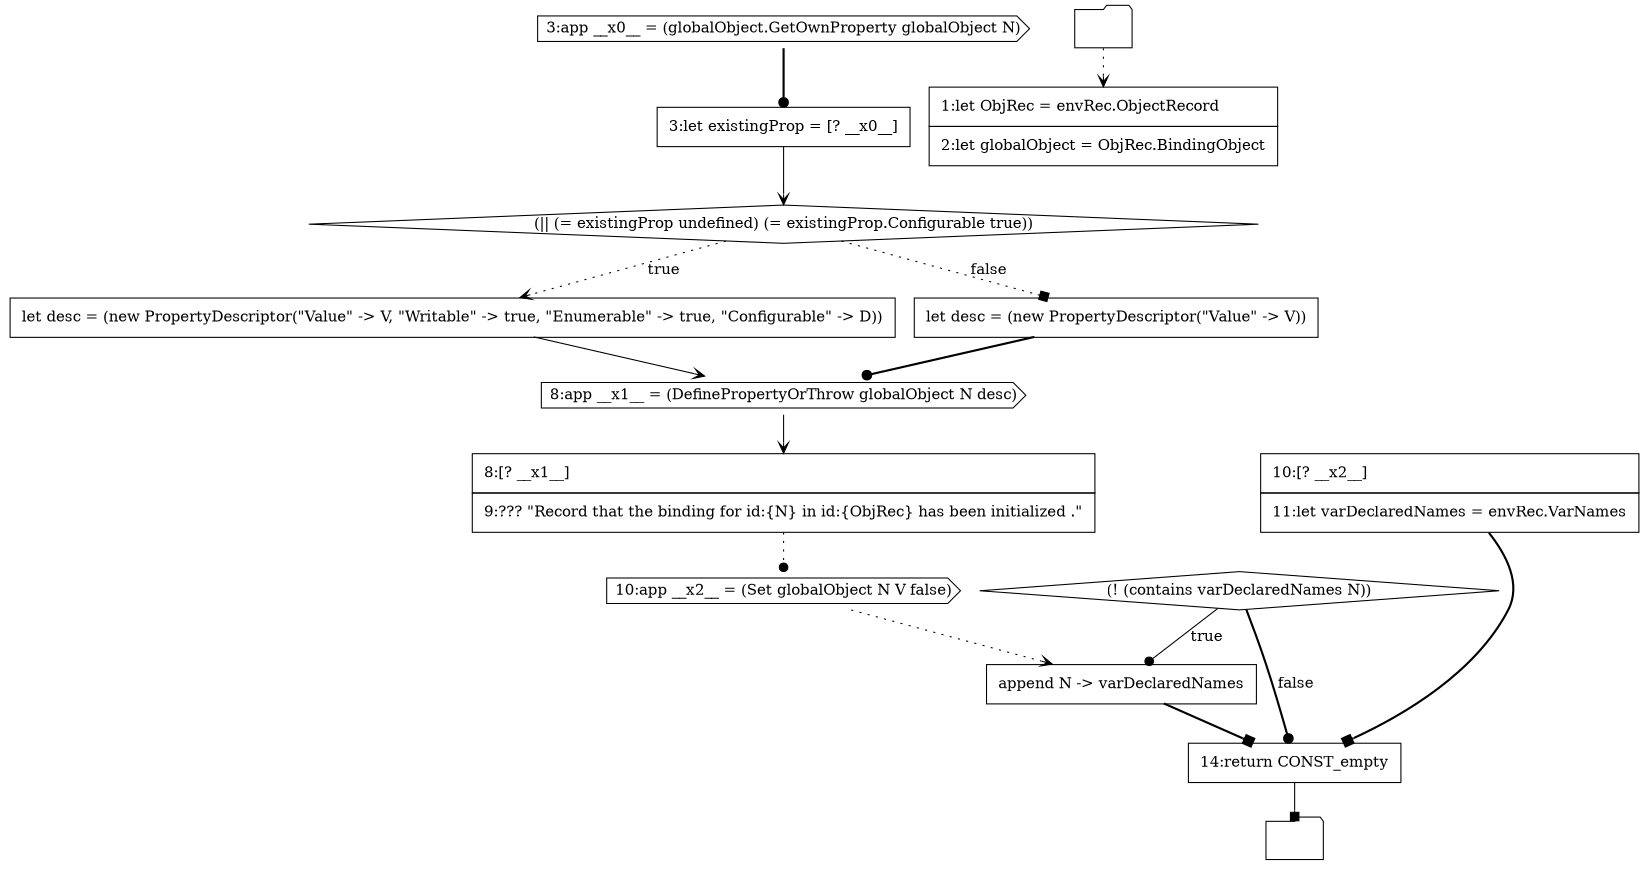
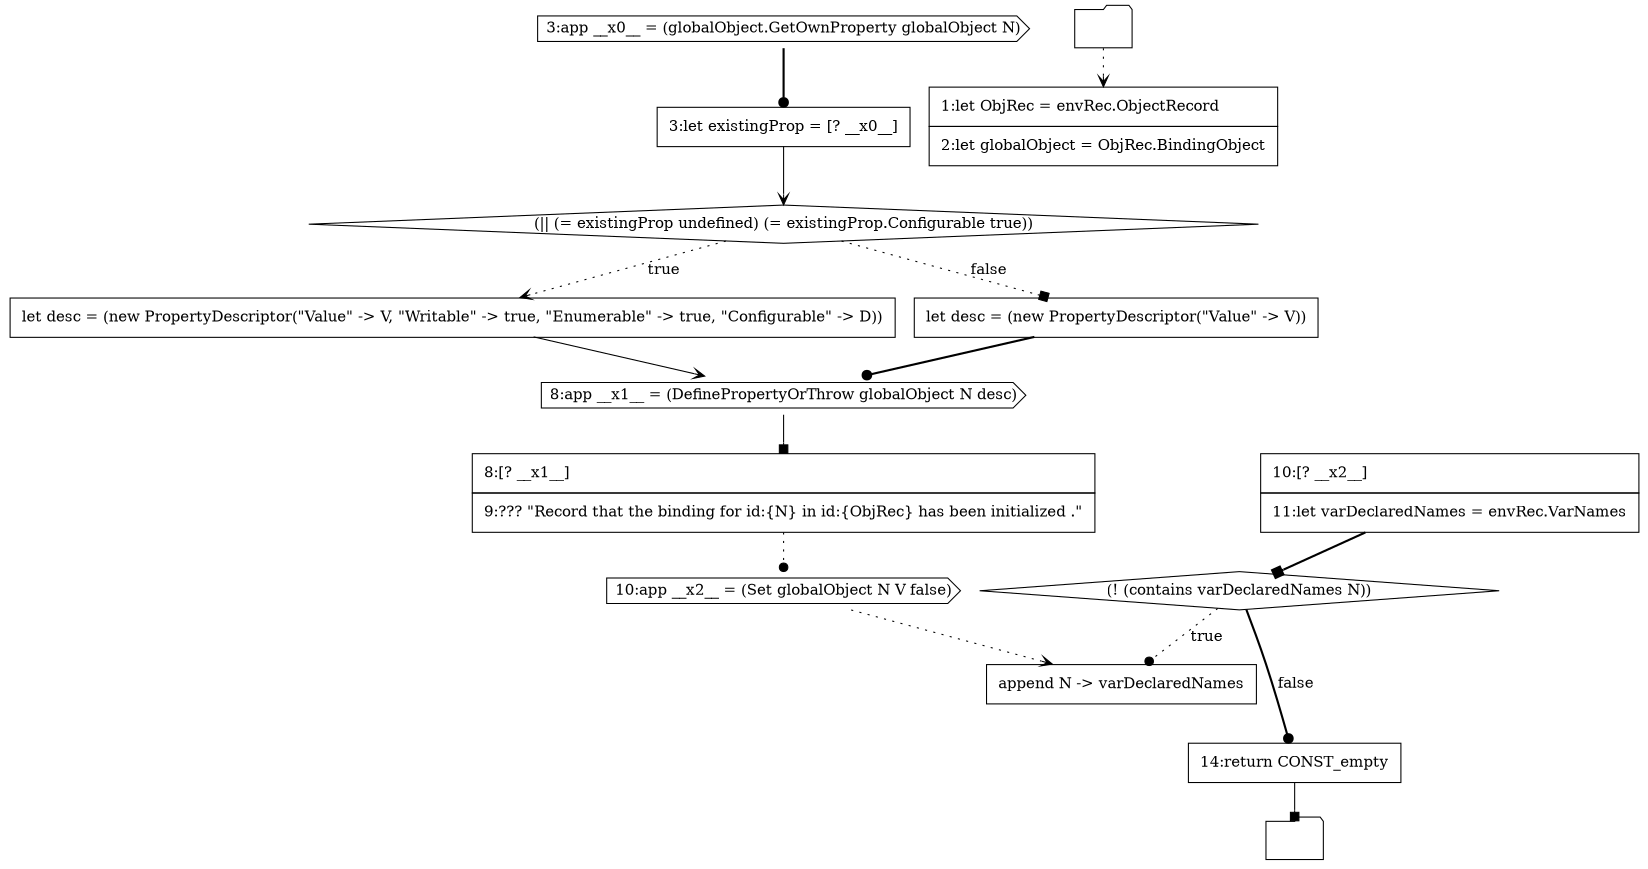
(784, 429) -> (784, 429)
(1185, 634) -> (1185, 634)
(1473, 658) -> (1325, 551)
(1203, 721) -> none
